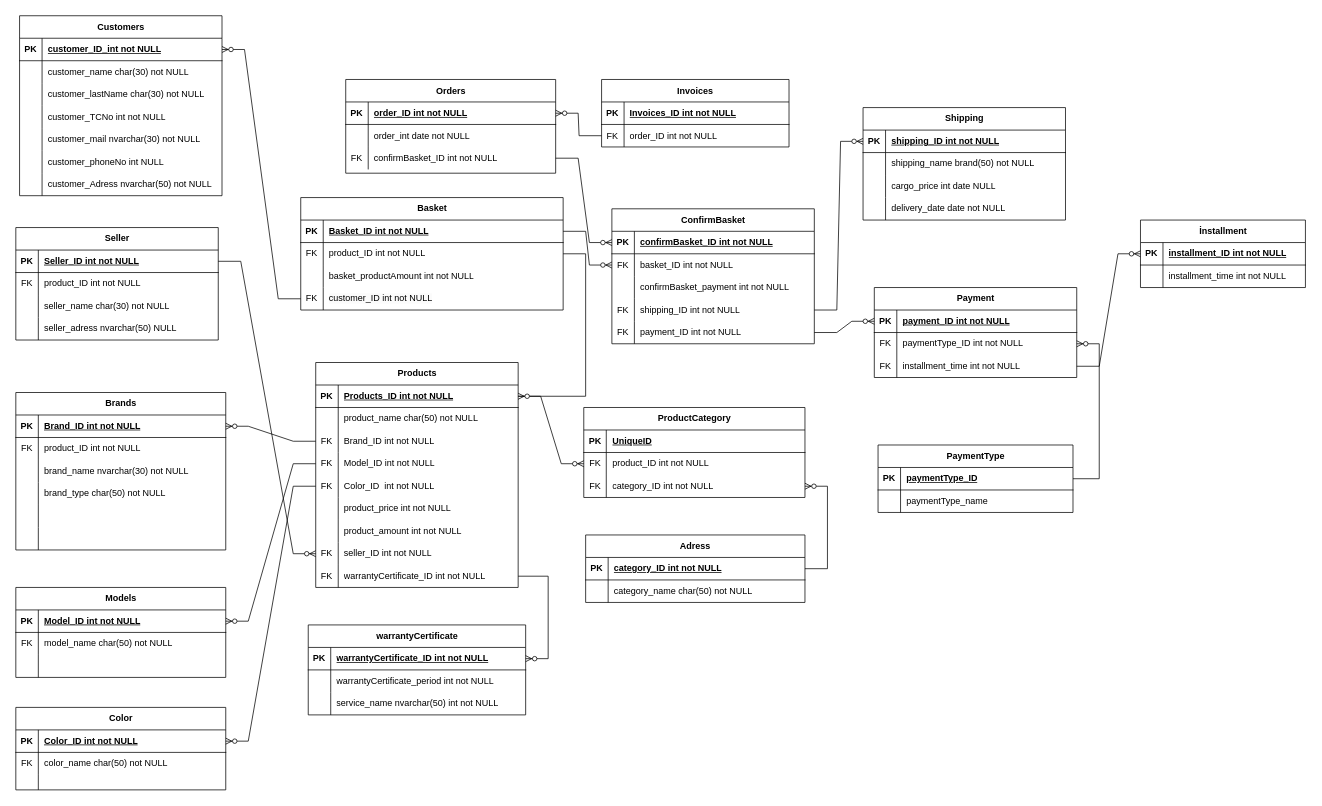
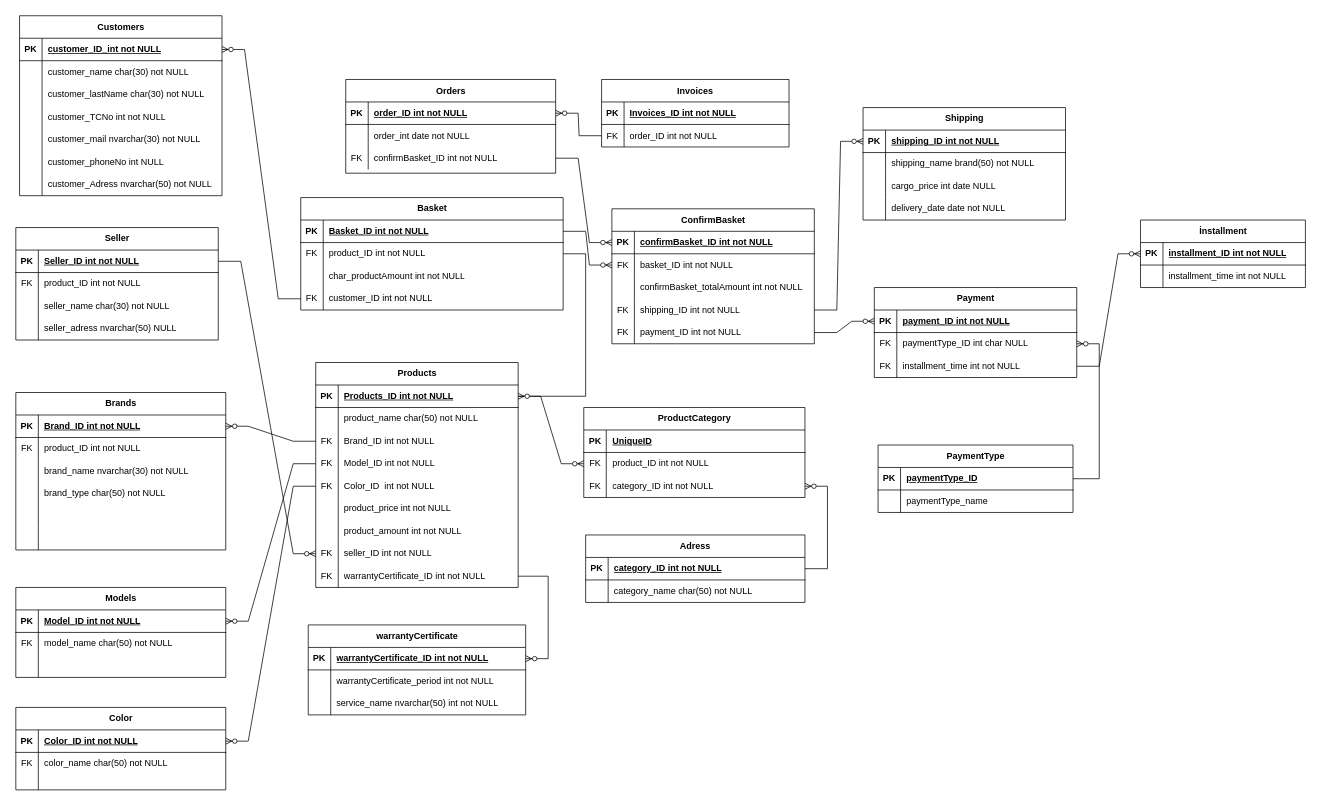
(407, 276) -> (402, 276)
(720, 288) -> (727, 288)
(966, 344) -> (969, 344)
